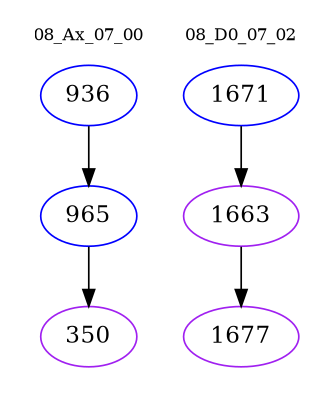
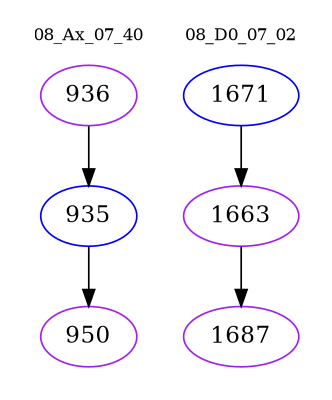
(89, 36) -> (89, 36)
(89, 95) -> (89, 95)
(89, 216) -> (89, 216)
(89, 337) -> (89, 337)
(241, 337) -> (241, 337)
